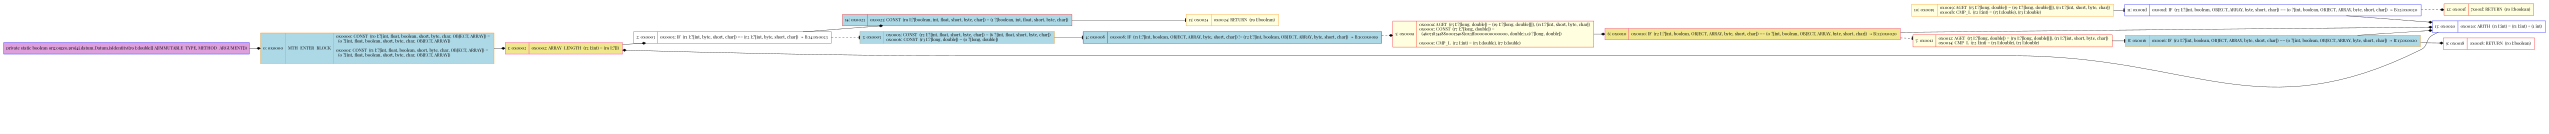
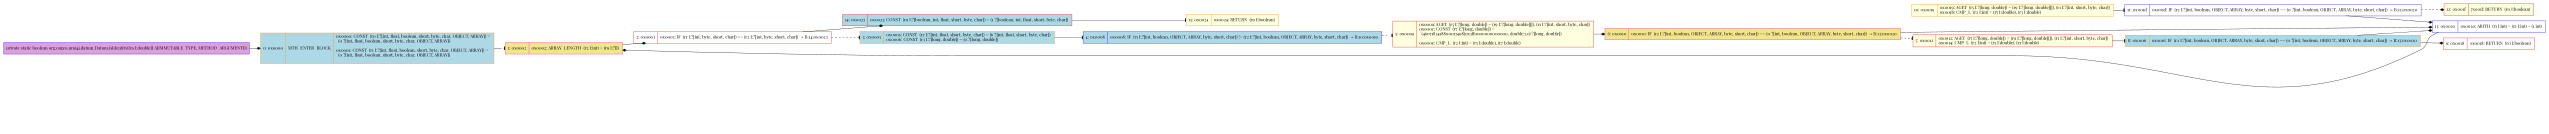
(1385, 35) -> (1385, 35)
(498, 48) -> (498, 48)
